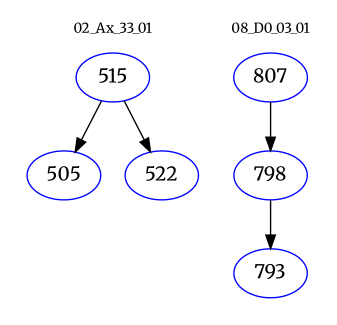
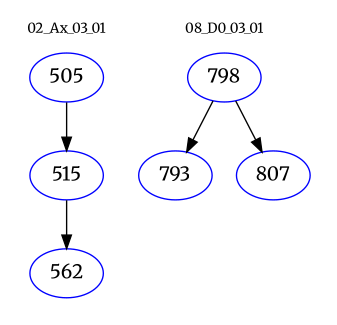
(113, 29) -> (67, 29)
(92, 120) -> (67, 120)
(271, 120) -> (246, 120)
(162, 175) -> (67, 273)
